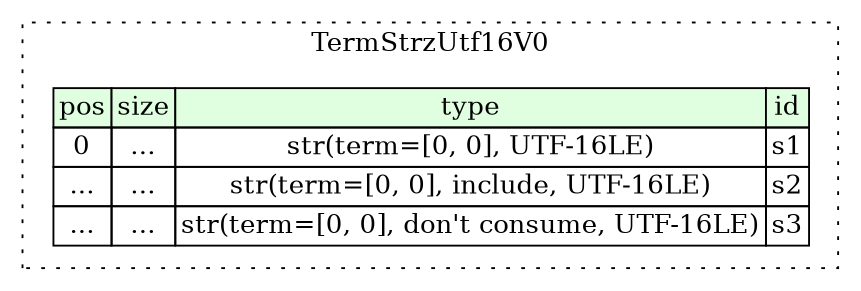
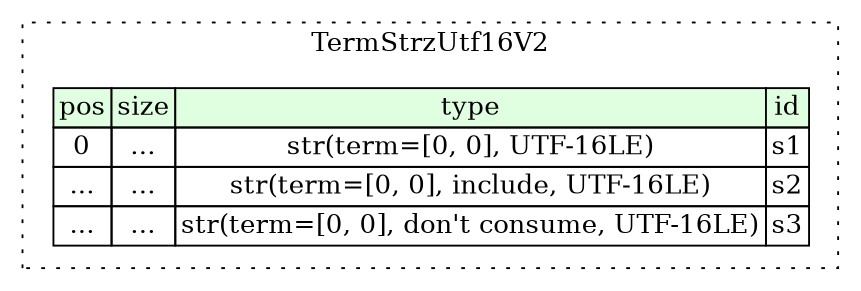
(430, 44) -> (430, 44)
